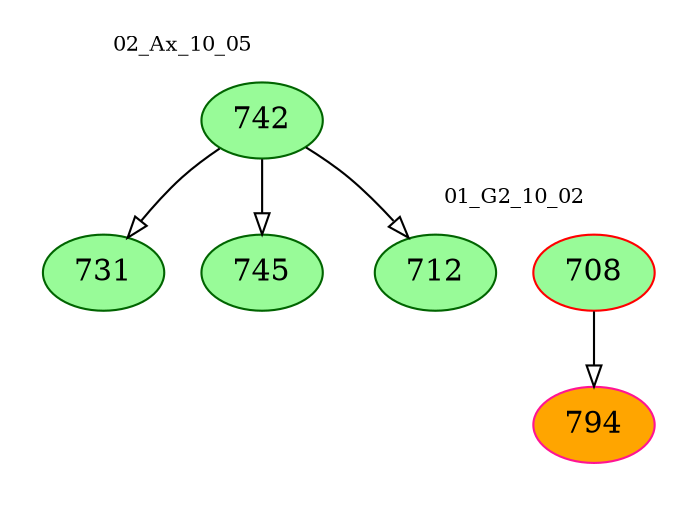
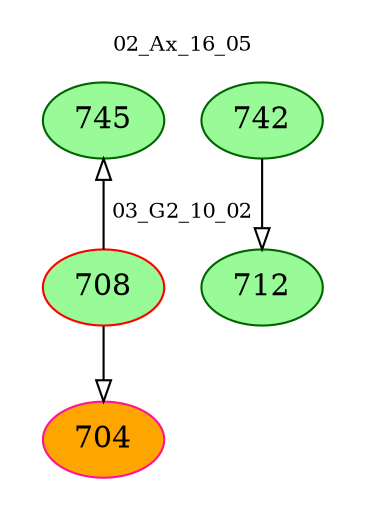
(183, 45) -> (183, 45)
(262, 186) -> (104, 215)
(515, 198) -> (183, 212)
(104, 273) -> none
(594, 425) -> (104, 440)
